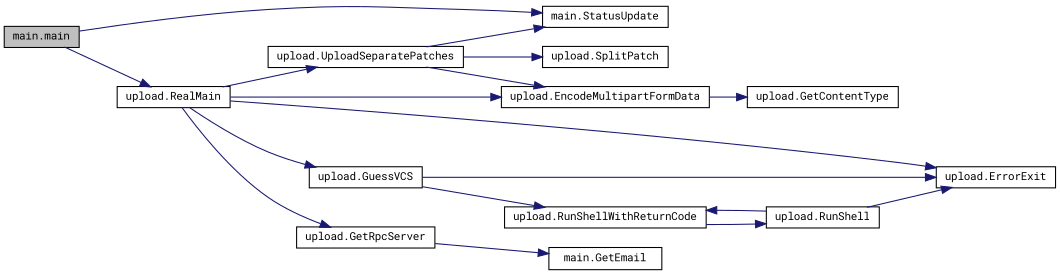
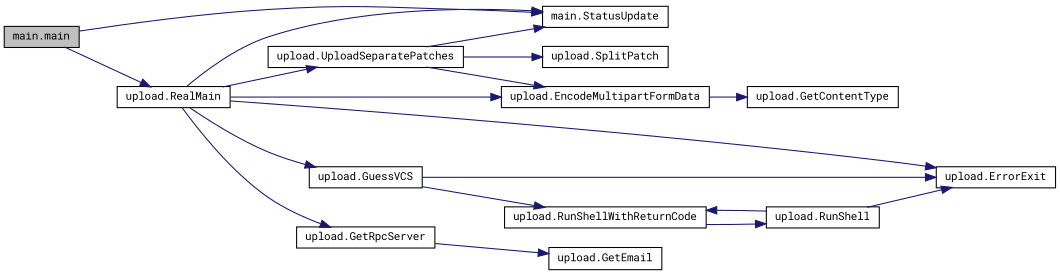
none -> (351, 18)
(605, 259) -> (605, 259)
